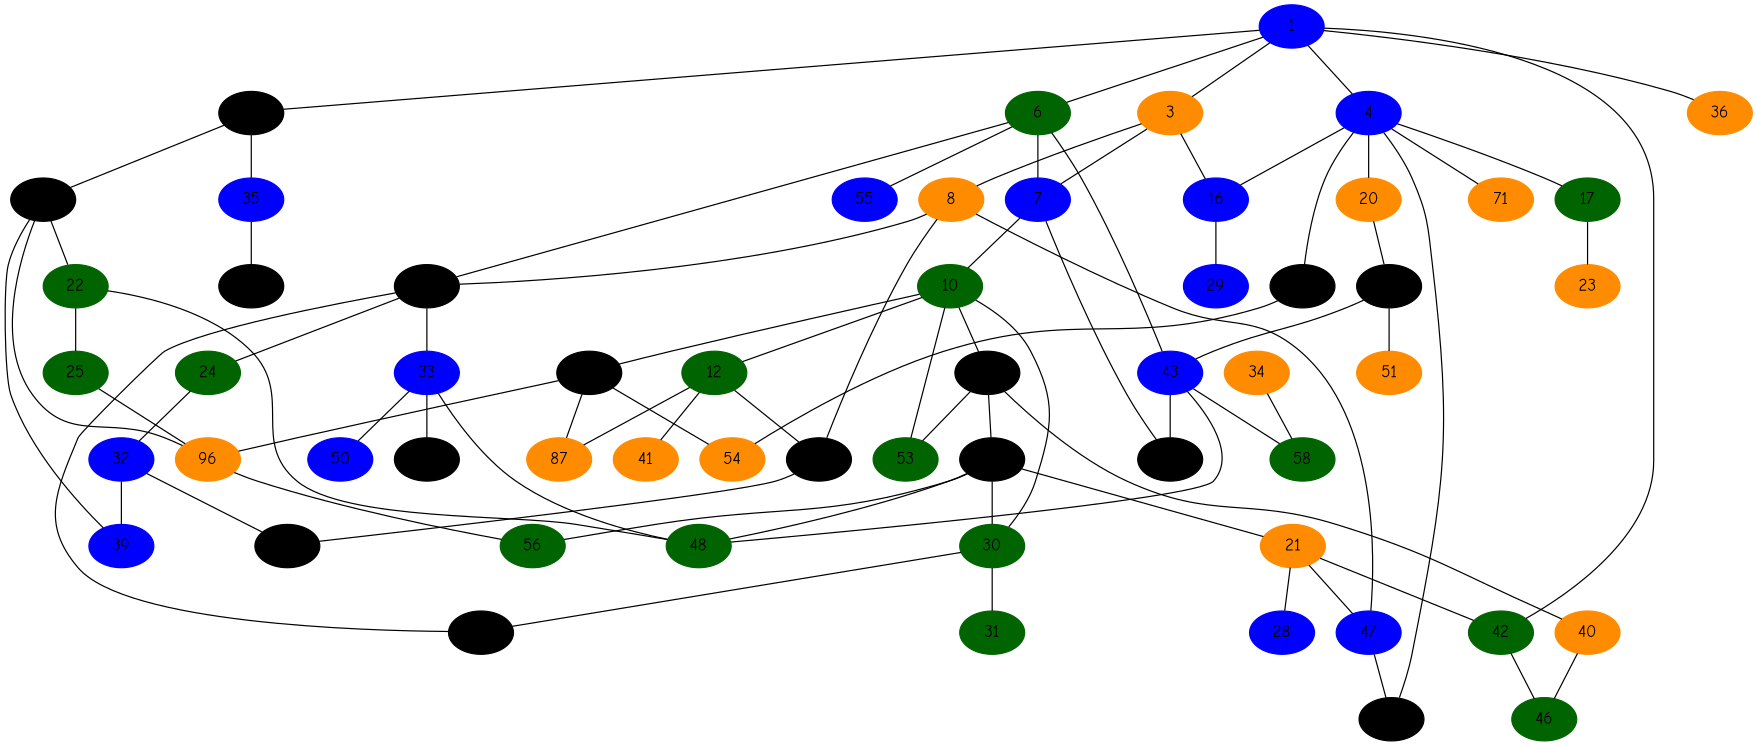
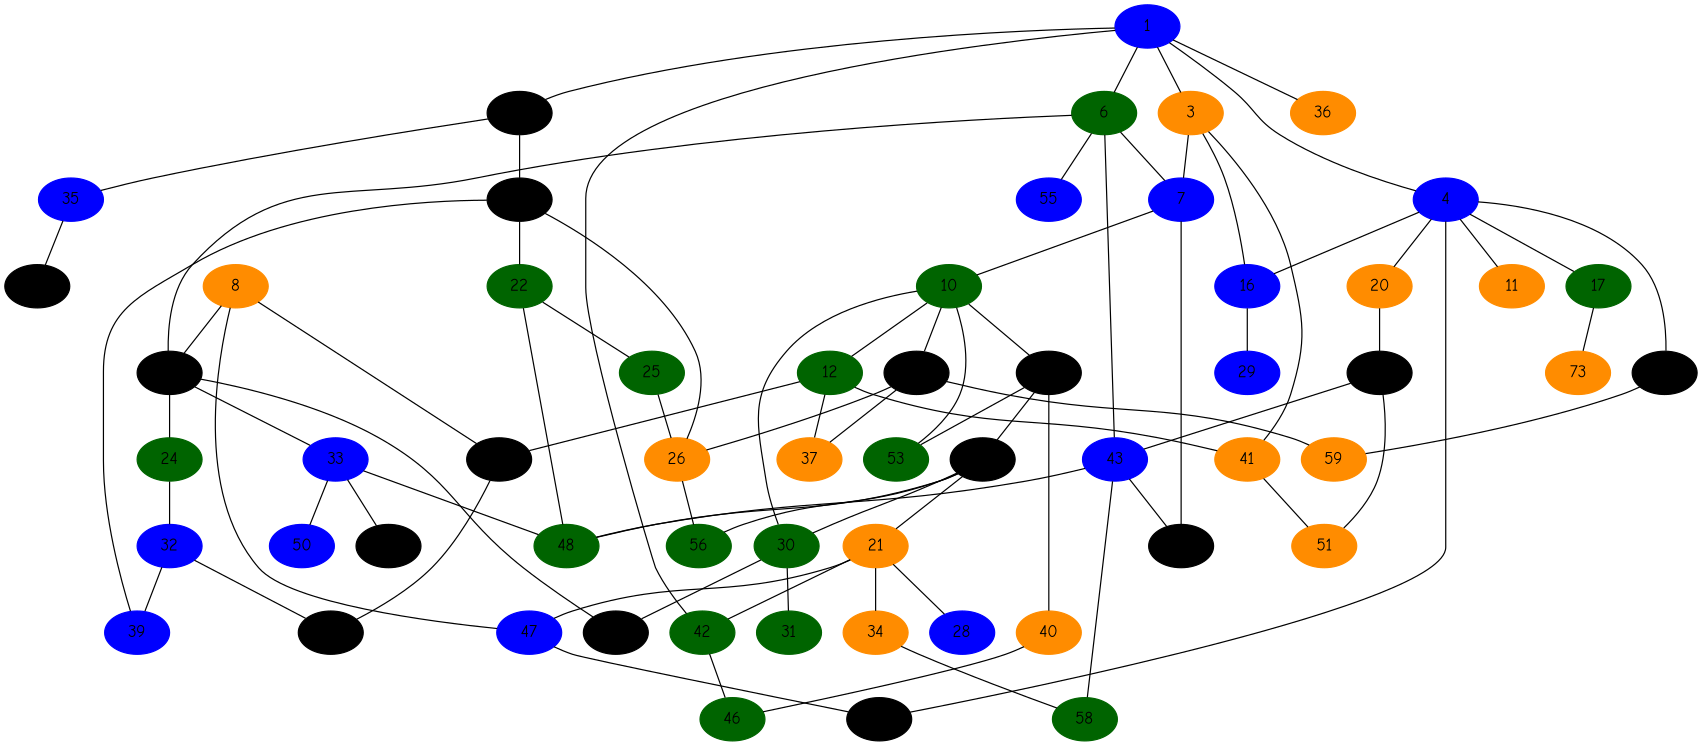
(1054, 155) -> (1294, 278)
(1501, 200) -> (1512, 286)
(1588, 286) -> (1578, 373)
(208, 459) -> (677, 459)
(559, 459) -> (809, 459)
(732, 459) -> (1334, 459)
none -> (1286, 503)
none -> (876, 589)
